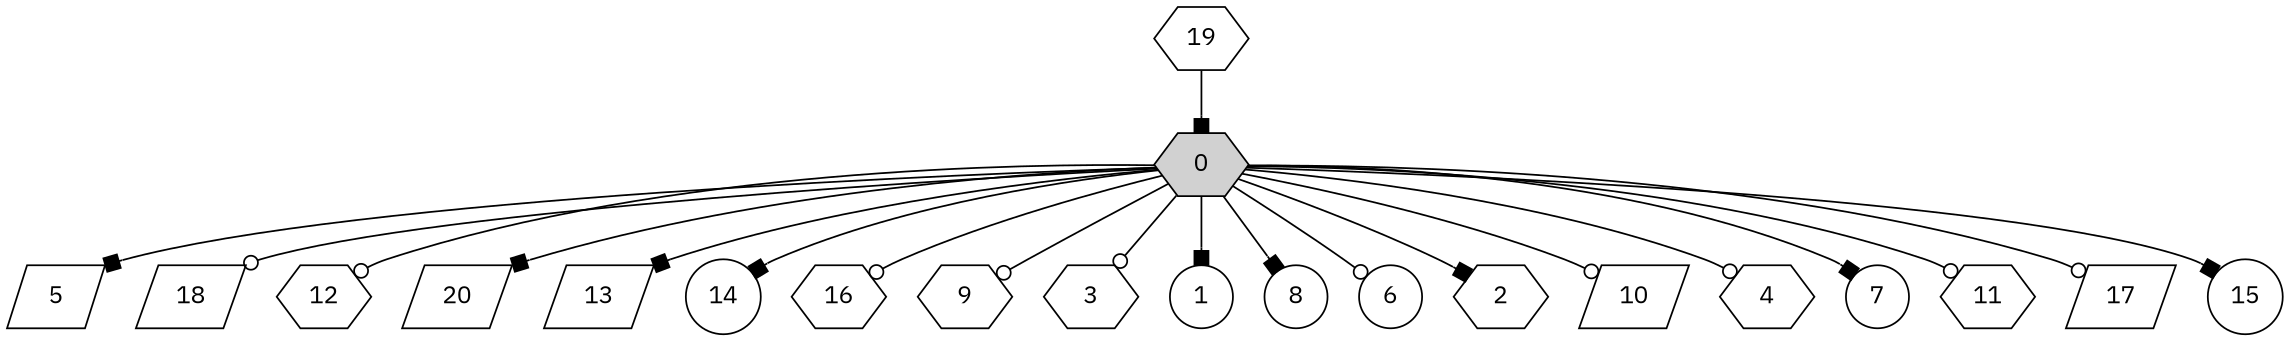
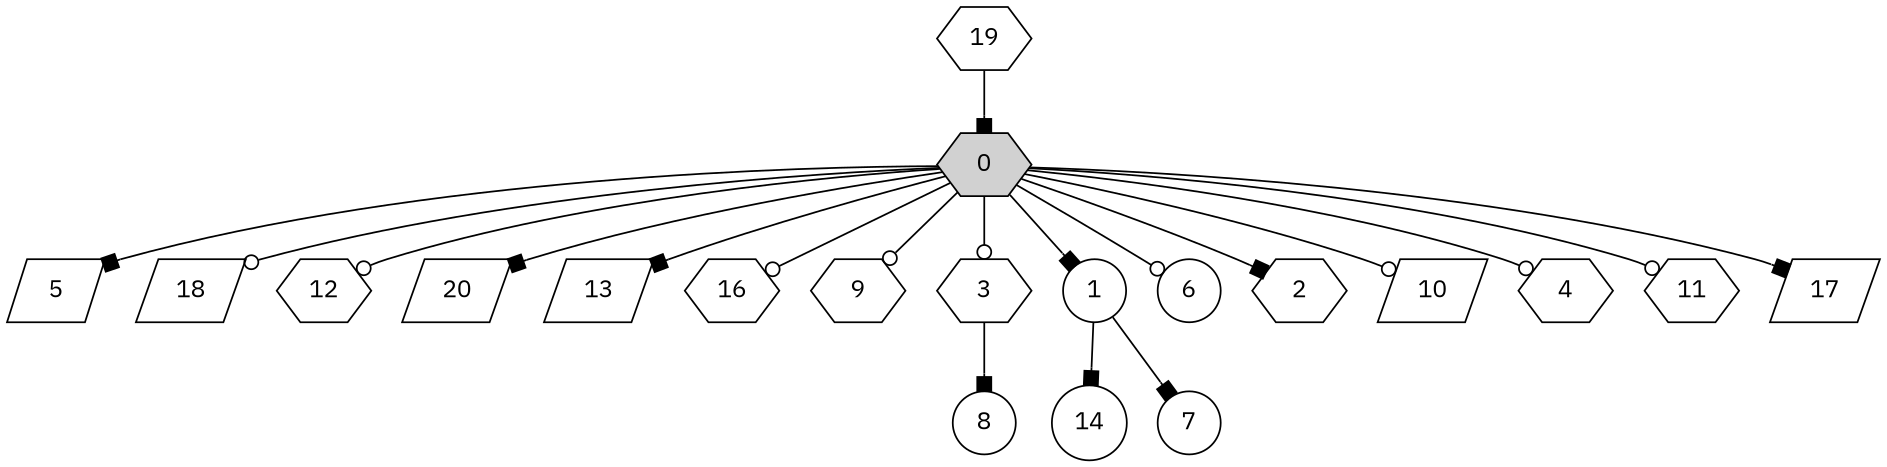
(930, 209) -> (1092, 345)
(1697, 216) -> (1137, 350)
(1870, 217) -> (1403, 196)
(1245, 226) -> (984, 348)
(2245, 297) -> none
